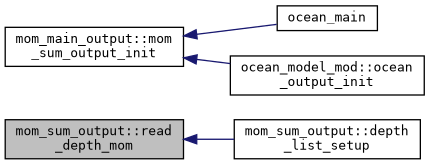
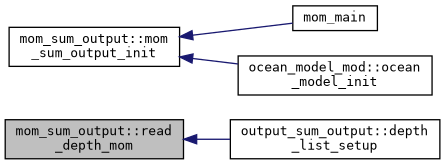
(327, 18) -> (335, 18)
(94, 47) -> (94, 47)
(327, 75) -> (335, 75)
(327, 139) -> (335, 139)
